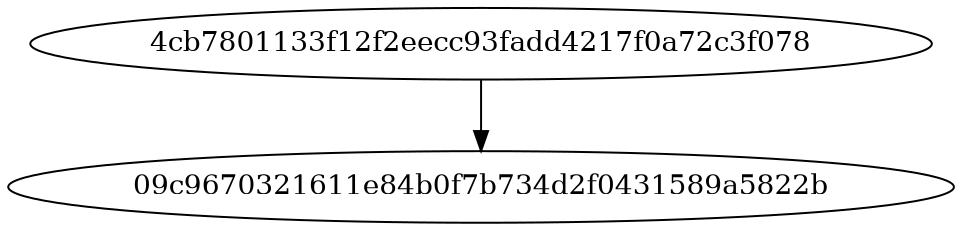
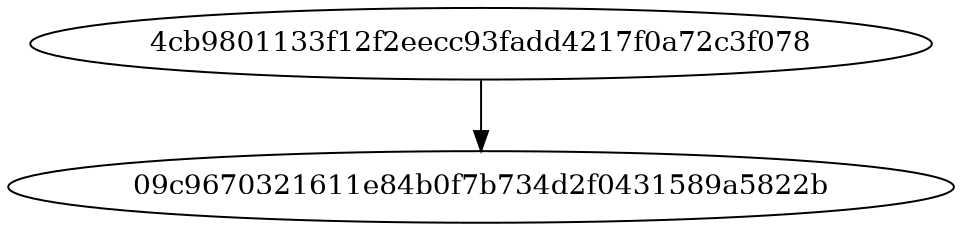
(481, 44) -> (481, 44)
